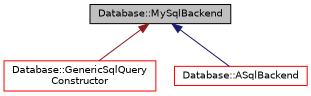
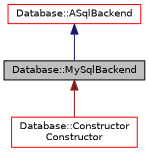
(205, 48) -> (74, 47)
(80, 76) -> (74, 132)
